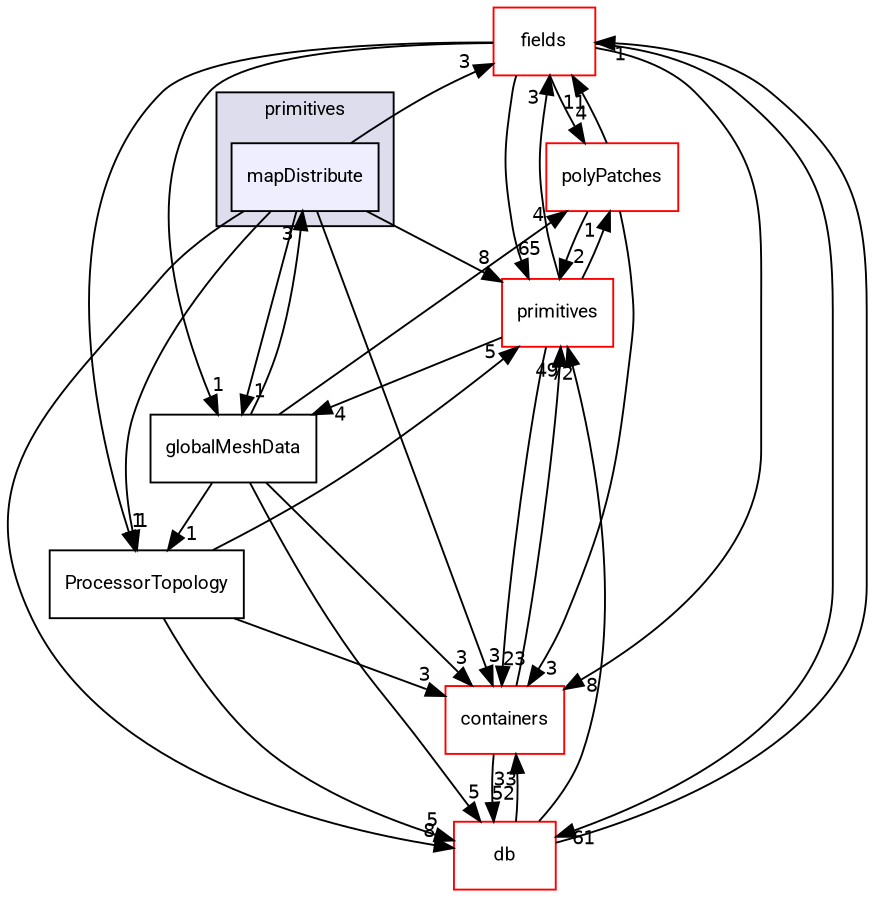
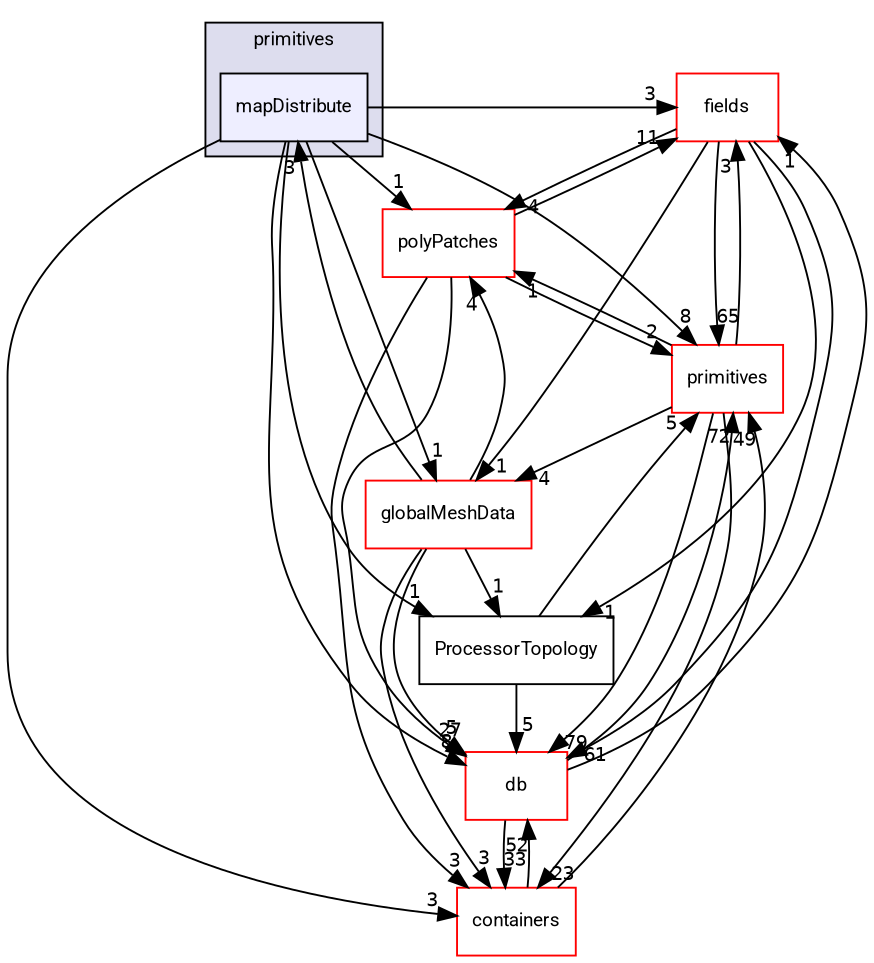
none -> (364, 169)
(761, 359) -> none
(233, 449) -> (449, 515)
none -> (349, 481)
none -> (662, 588)
(330, 654) -> none
